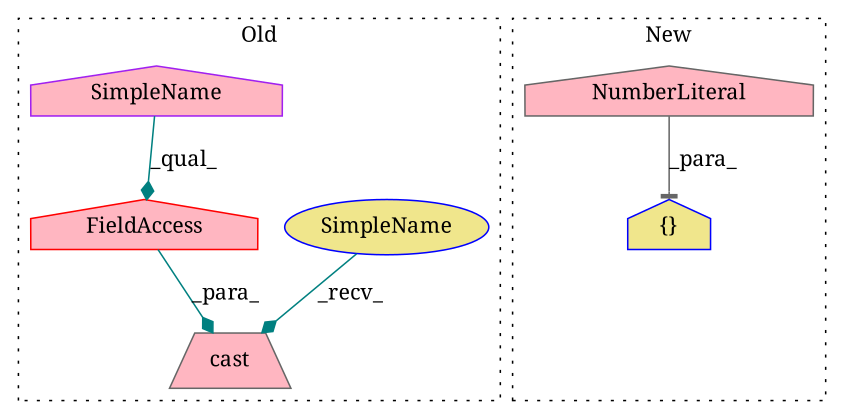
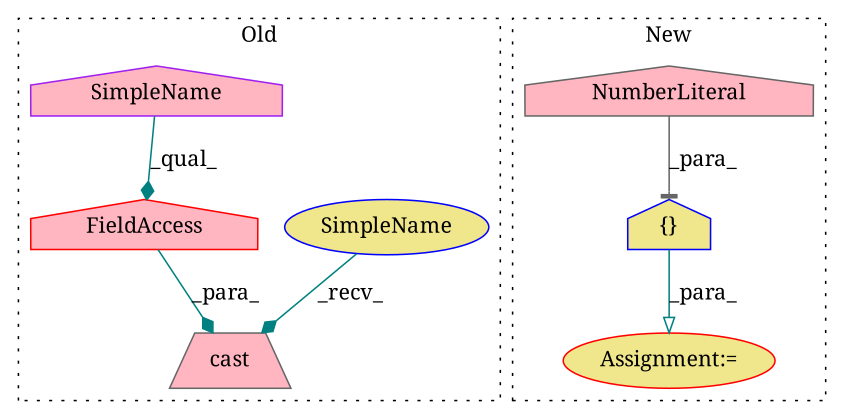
none -> (669, 361)
